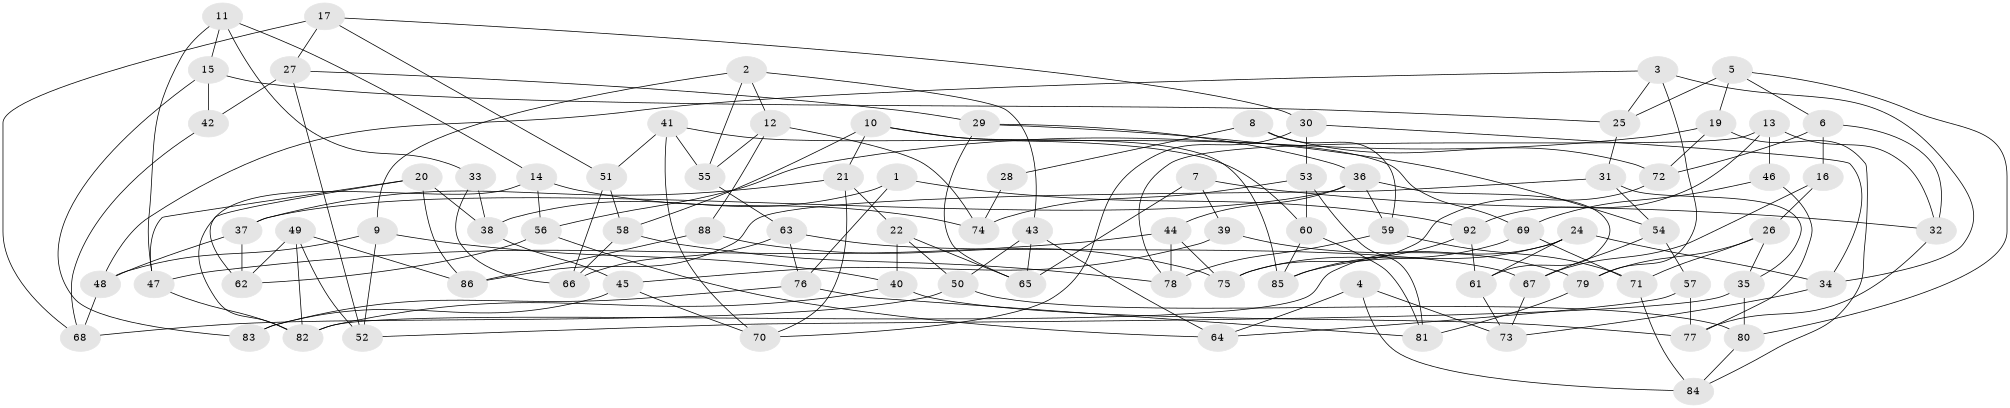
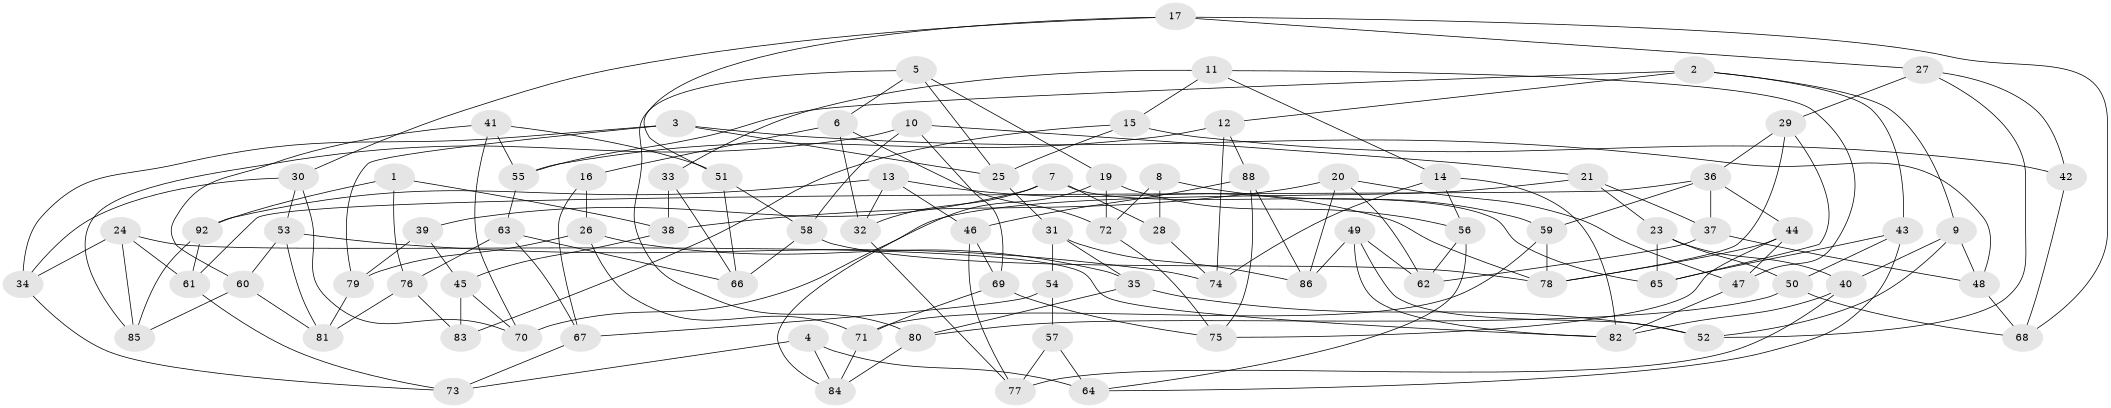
(1405, 163) -> (1732, 247)
none -> (1110, 203)
none -> (1118, 209)
(897, 231) -> (1657, 231)
